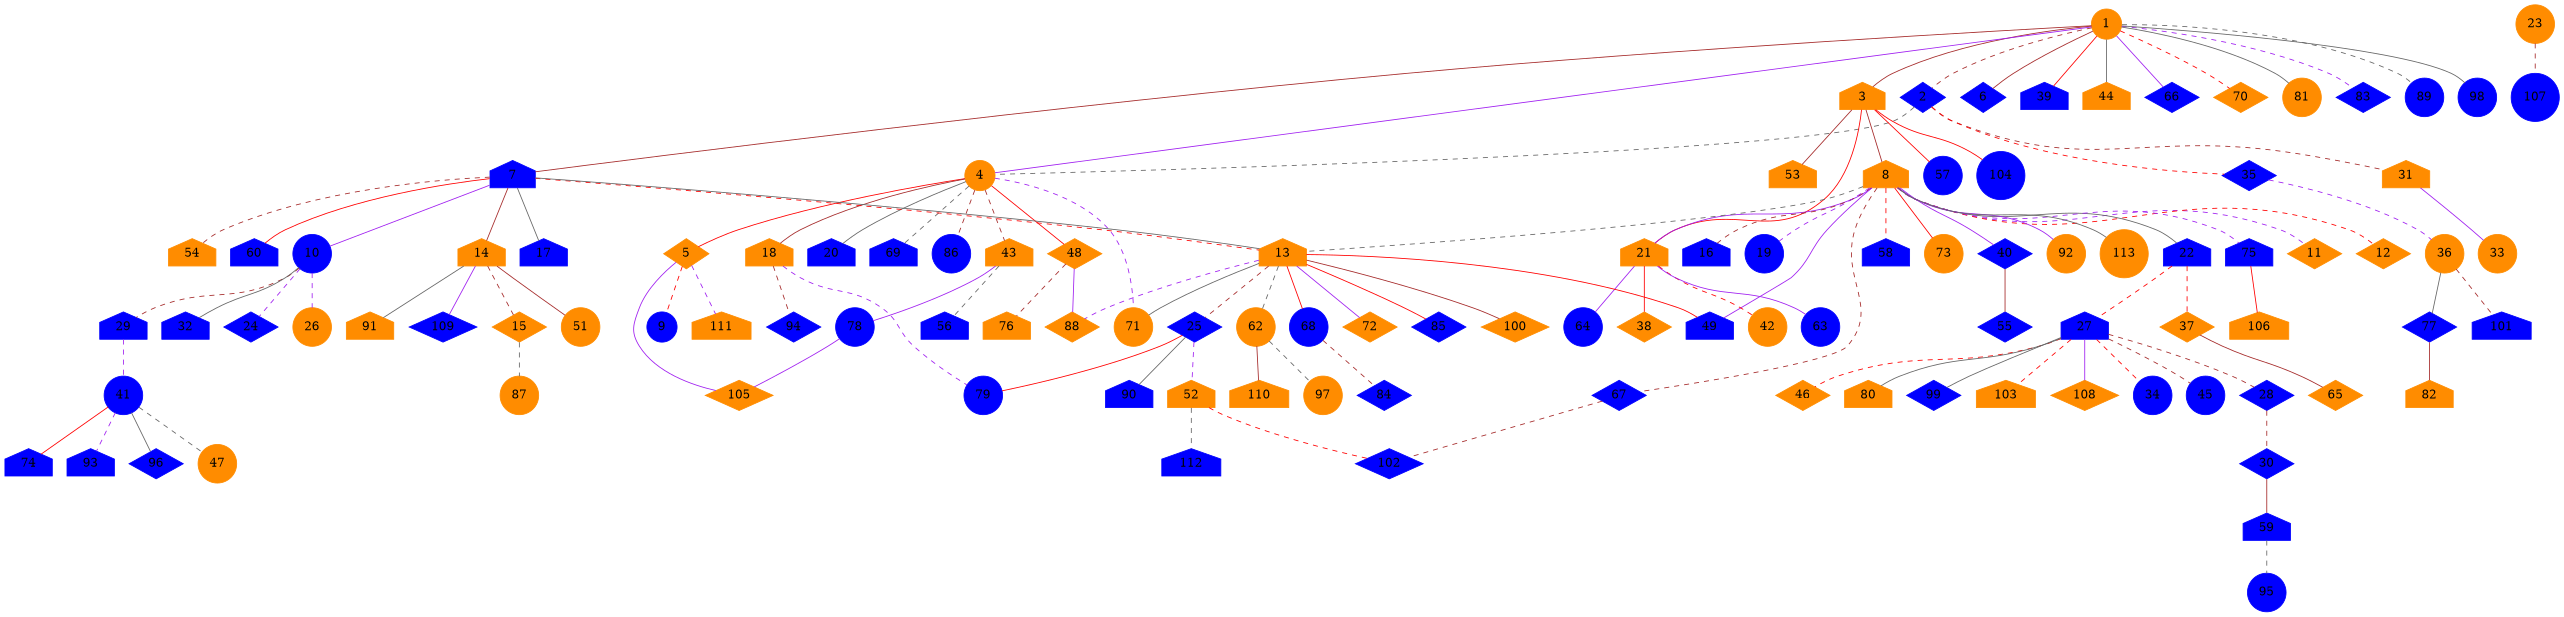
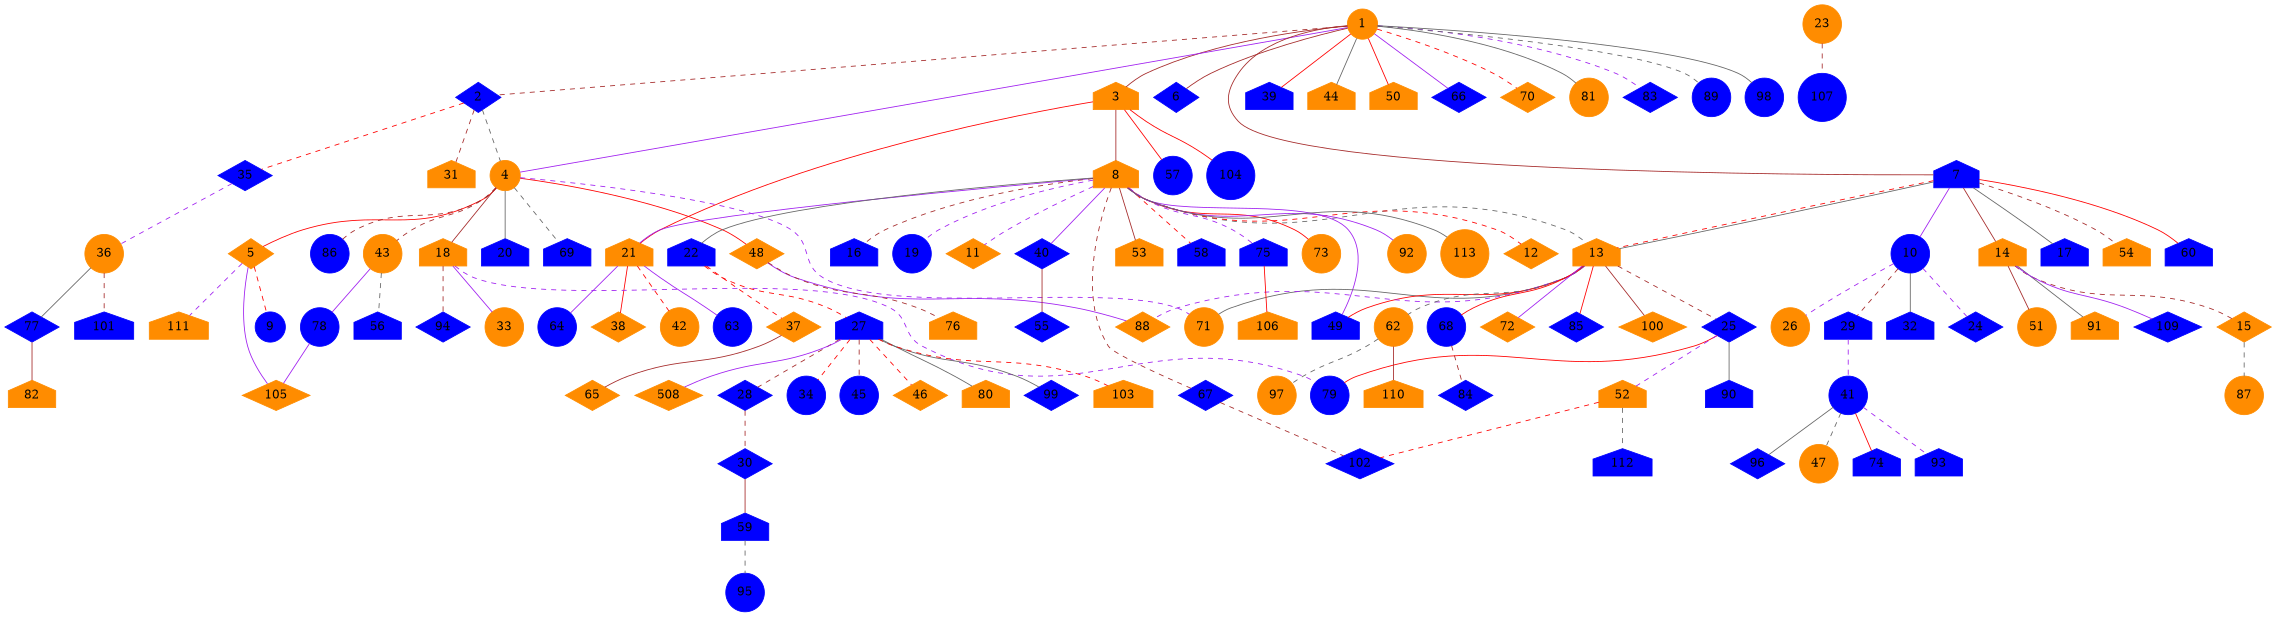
none -> (1394, 97)
(1824, 140) -> (1127, 214)
(2452, 214) -> (473, 289)
(1009, 254) -> (383, 254)
(2085, 395) -> (669, 395)
